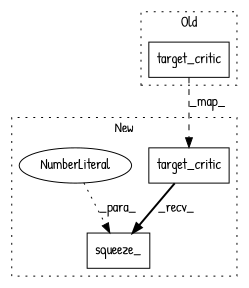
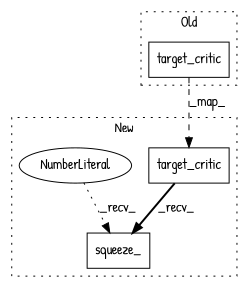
(118, 208) -> (118, 208)
